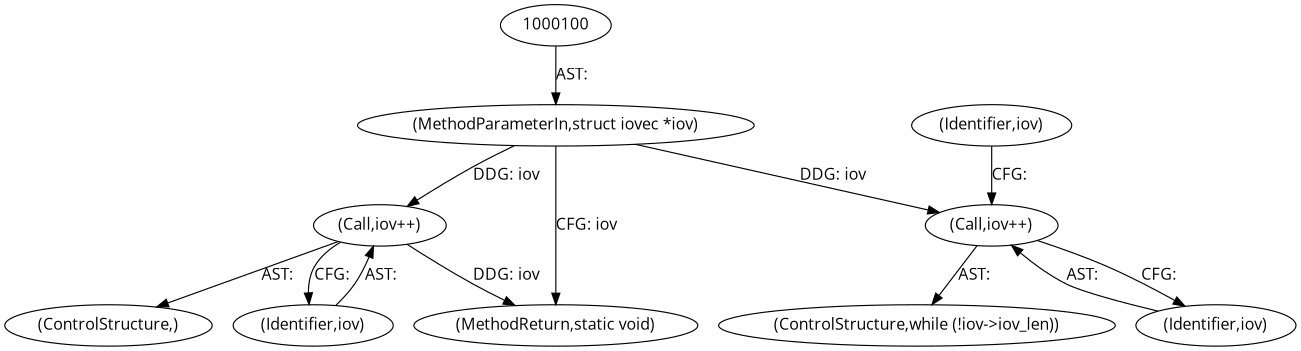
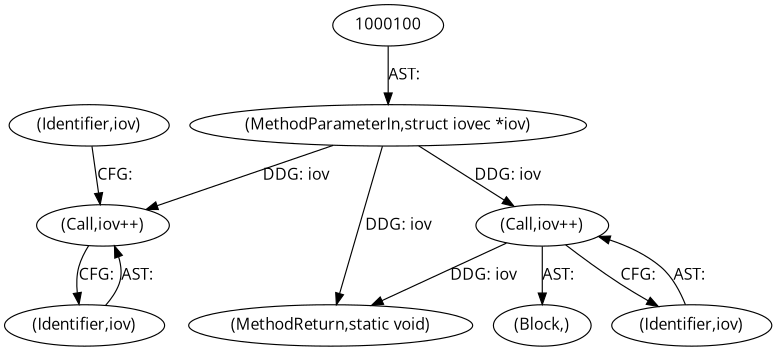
(587, 225) -> (399, 225)
(108, 325) -> (542, 325)
(917, 325) -> none
